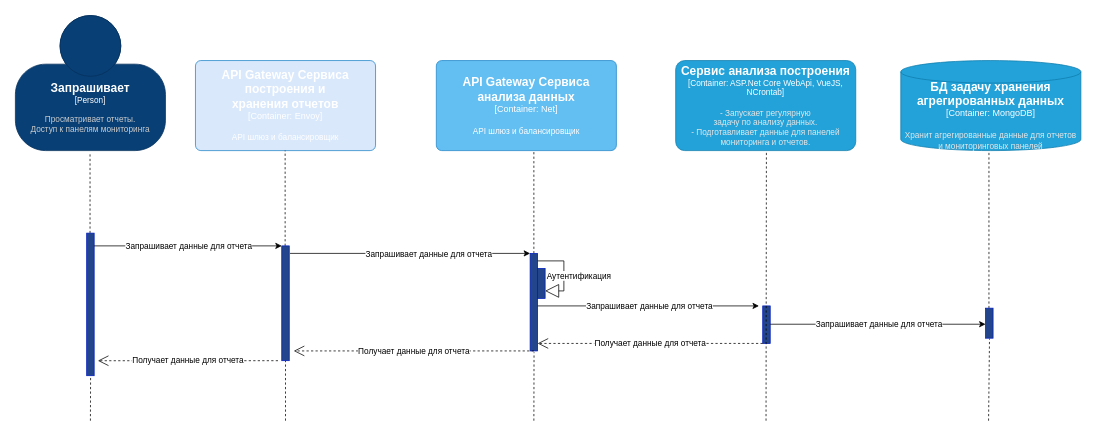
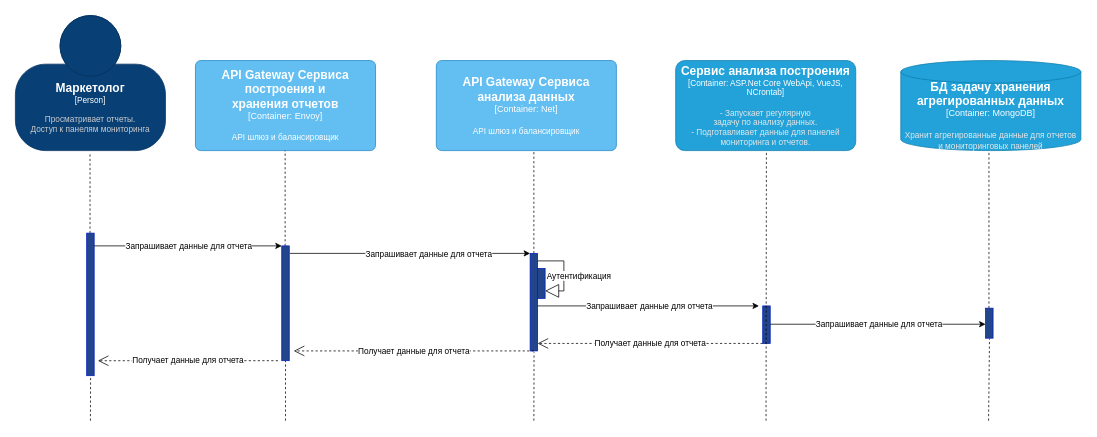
(285, 105) -> (285, 105)
(90, 108) -> (90, 108)
